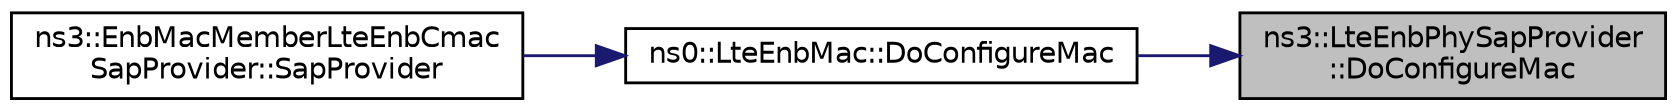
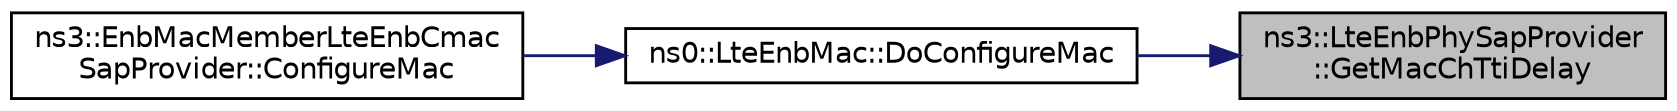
(267, 56) -> (267, 56)
(1453, 56) -> (1453, 56)
